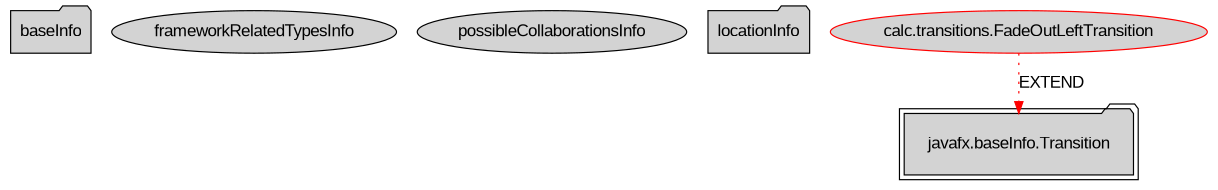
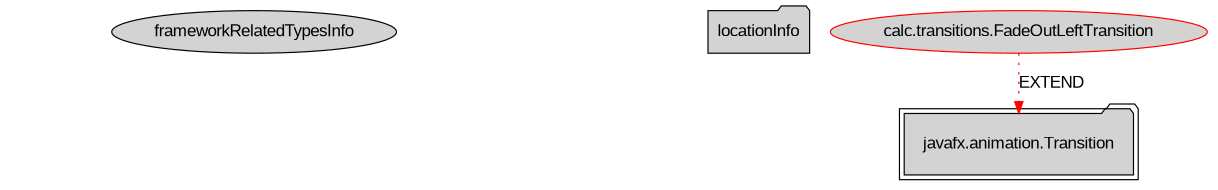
(51, 32) -> none
(552, 32) -> none
(1019, 144) -> (1019, 144)
